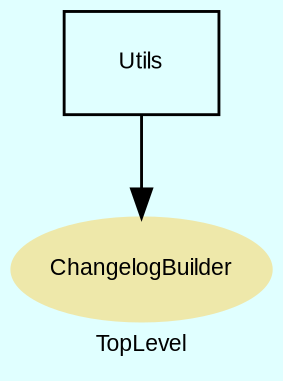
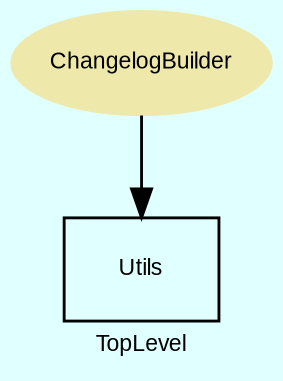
(142, 152) -> (142, 152)
